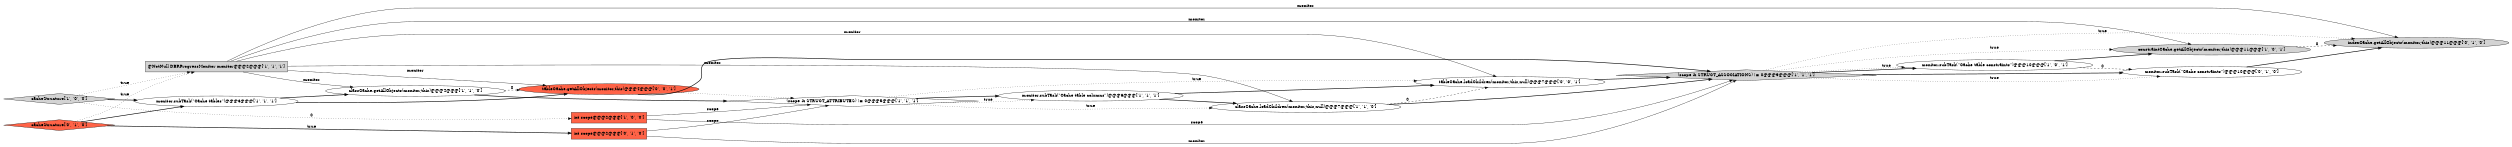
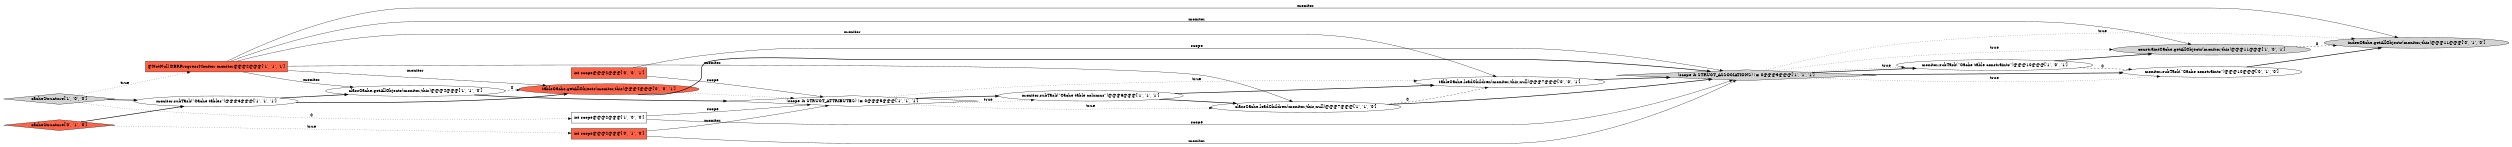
(216, 67) -> (216, 67)
none -> (609, 73)
(132, 95) -> none
(609, 118) -> (609, 118)
(713, 121) -> (713, 121)
(338, 129) -> (338, 129)
